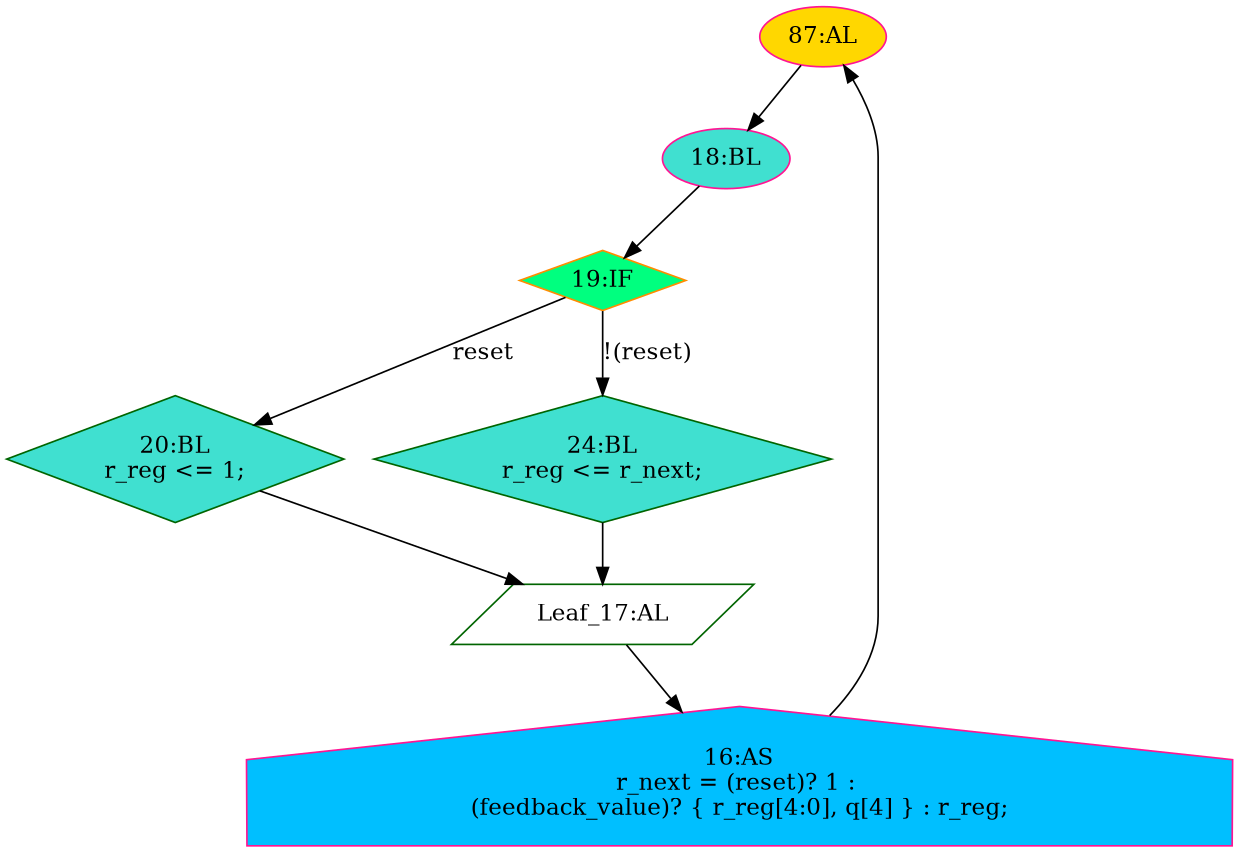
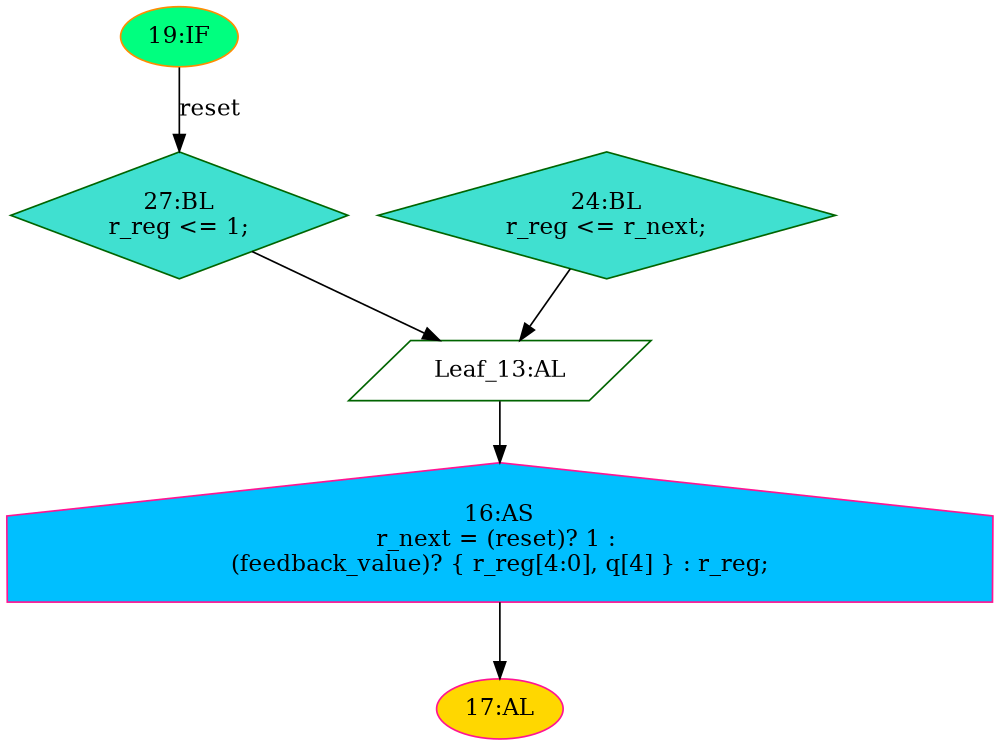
(823, 37) -> (500, 709)
(726, 159) -> none
(603, 280) -> (179, 37)
(603, 344) -> none
(175, 459) -> (179, 215)
(603, 614) -> (500, 371)
